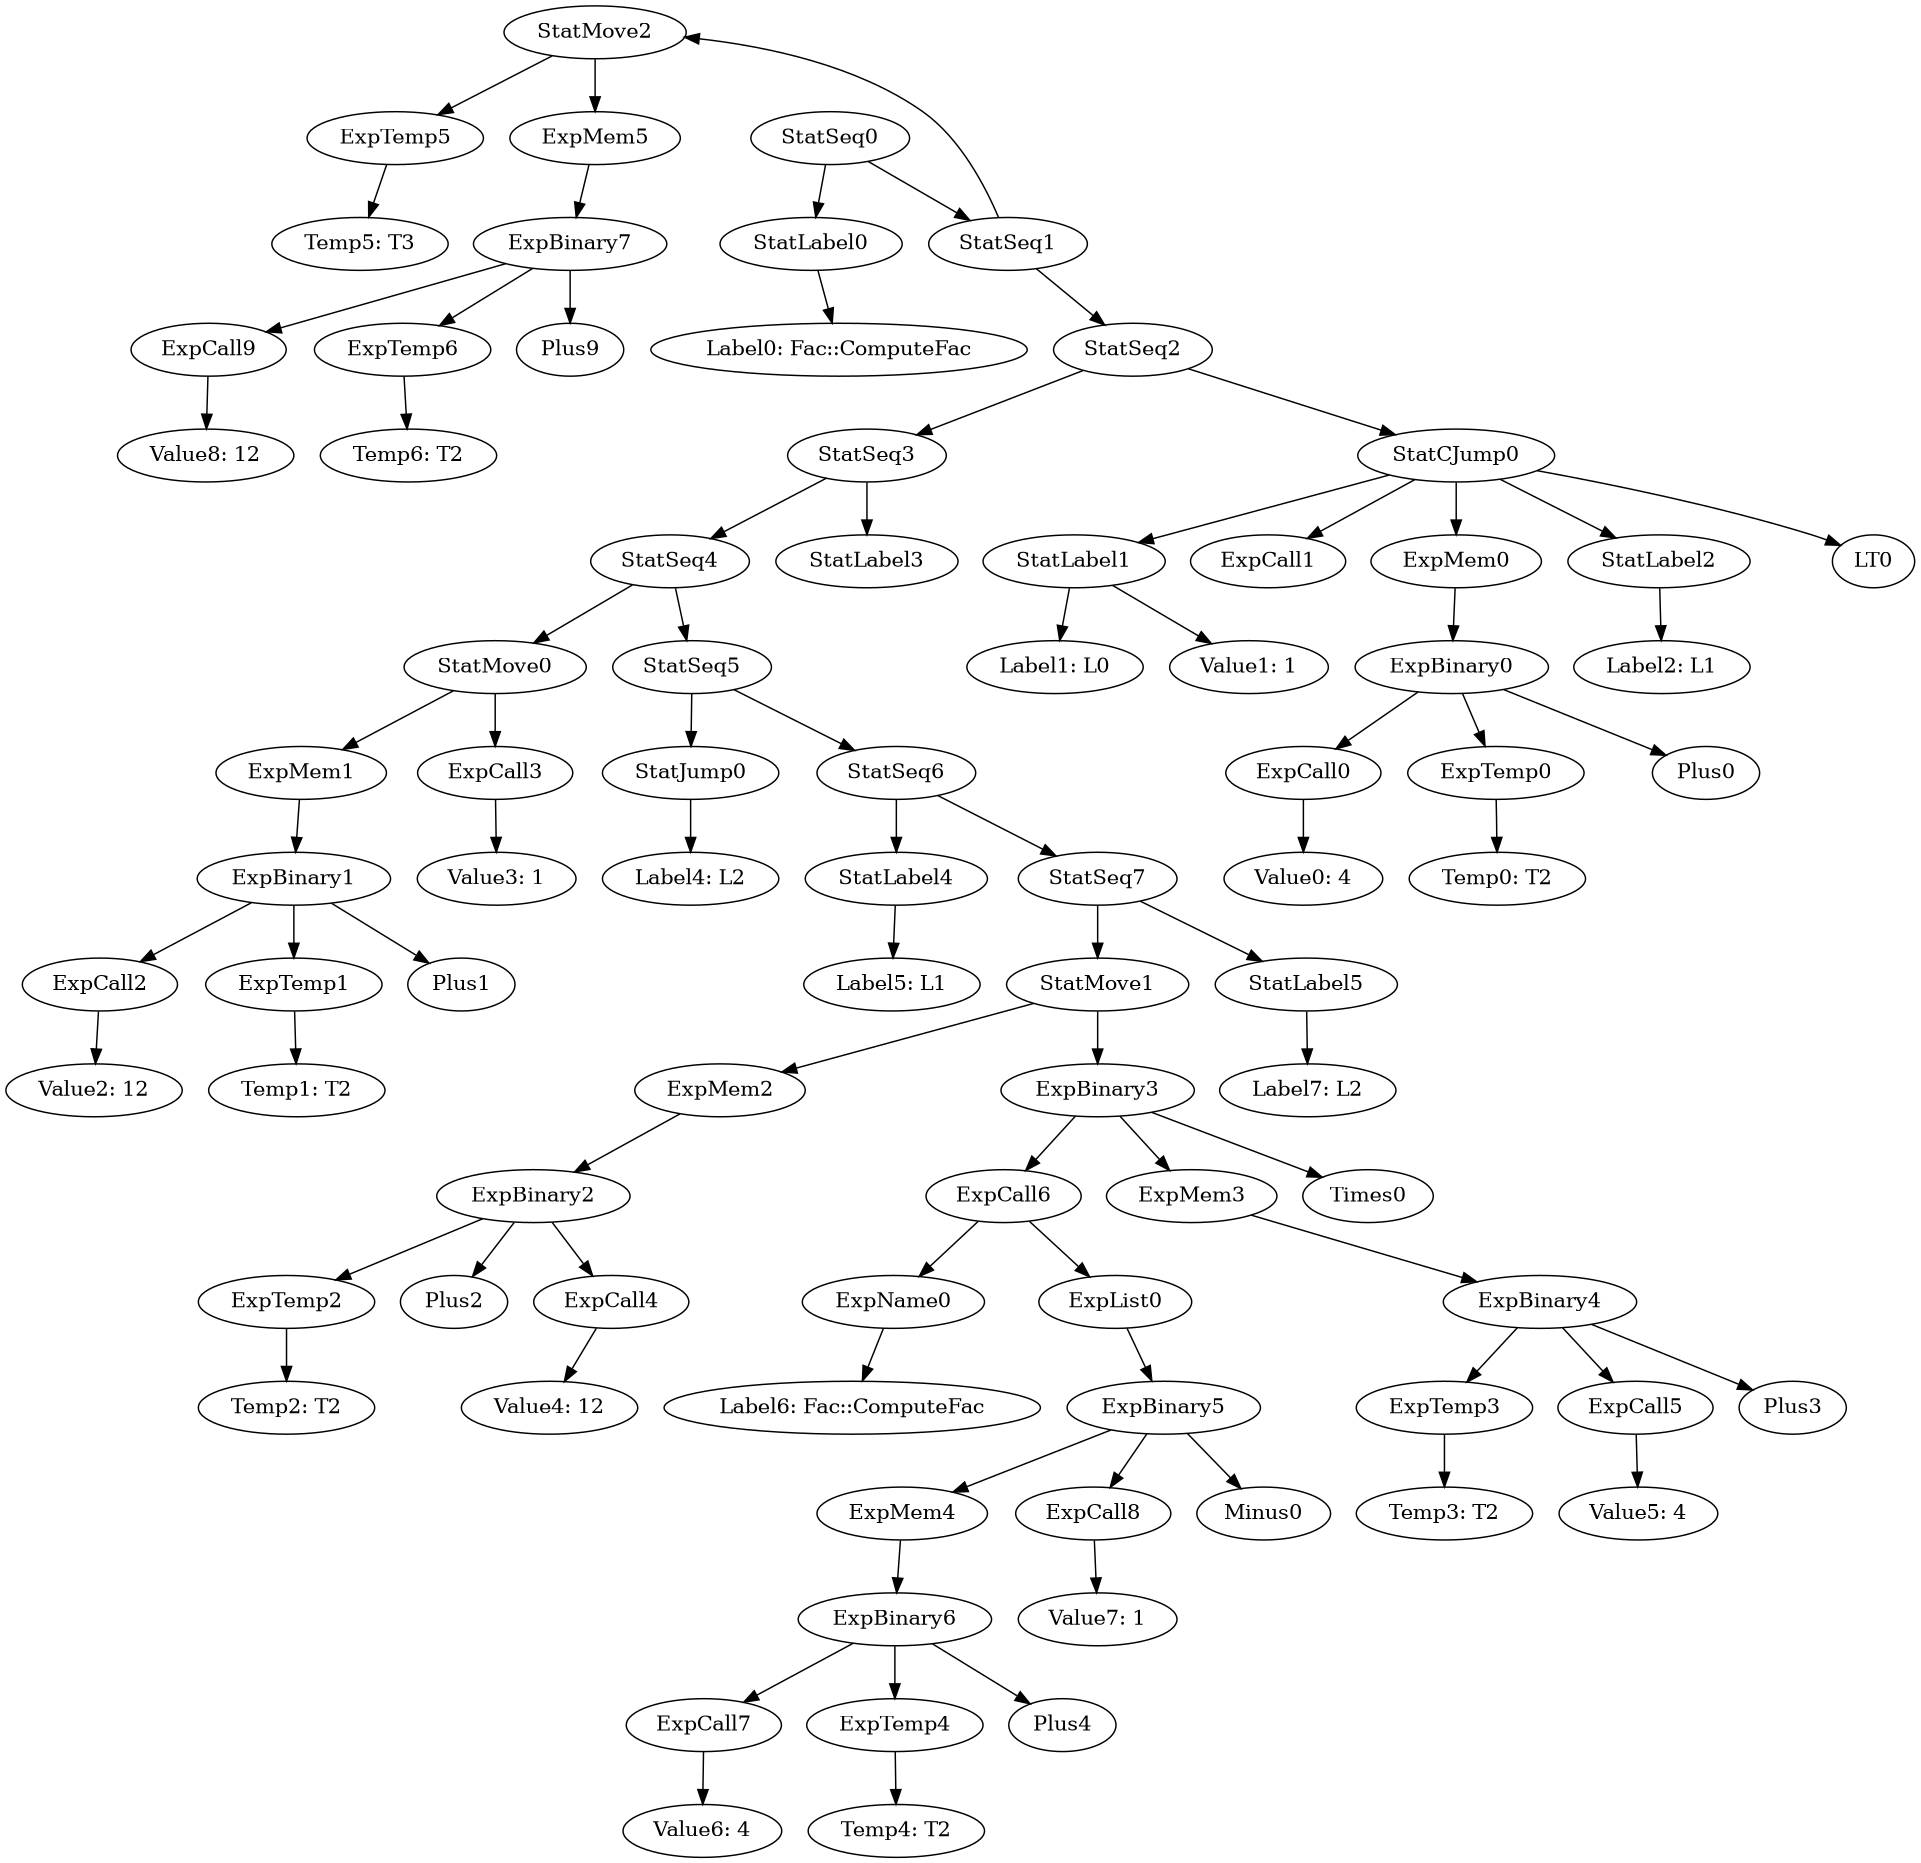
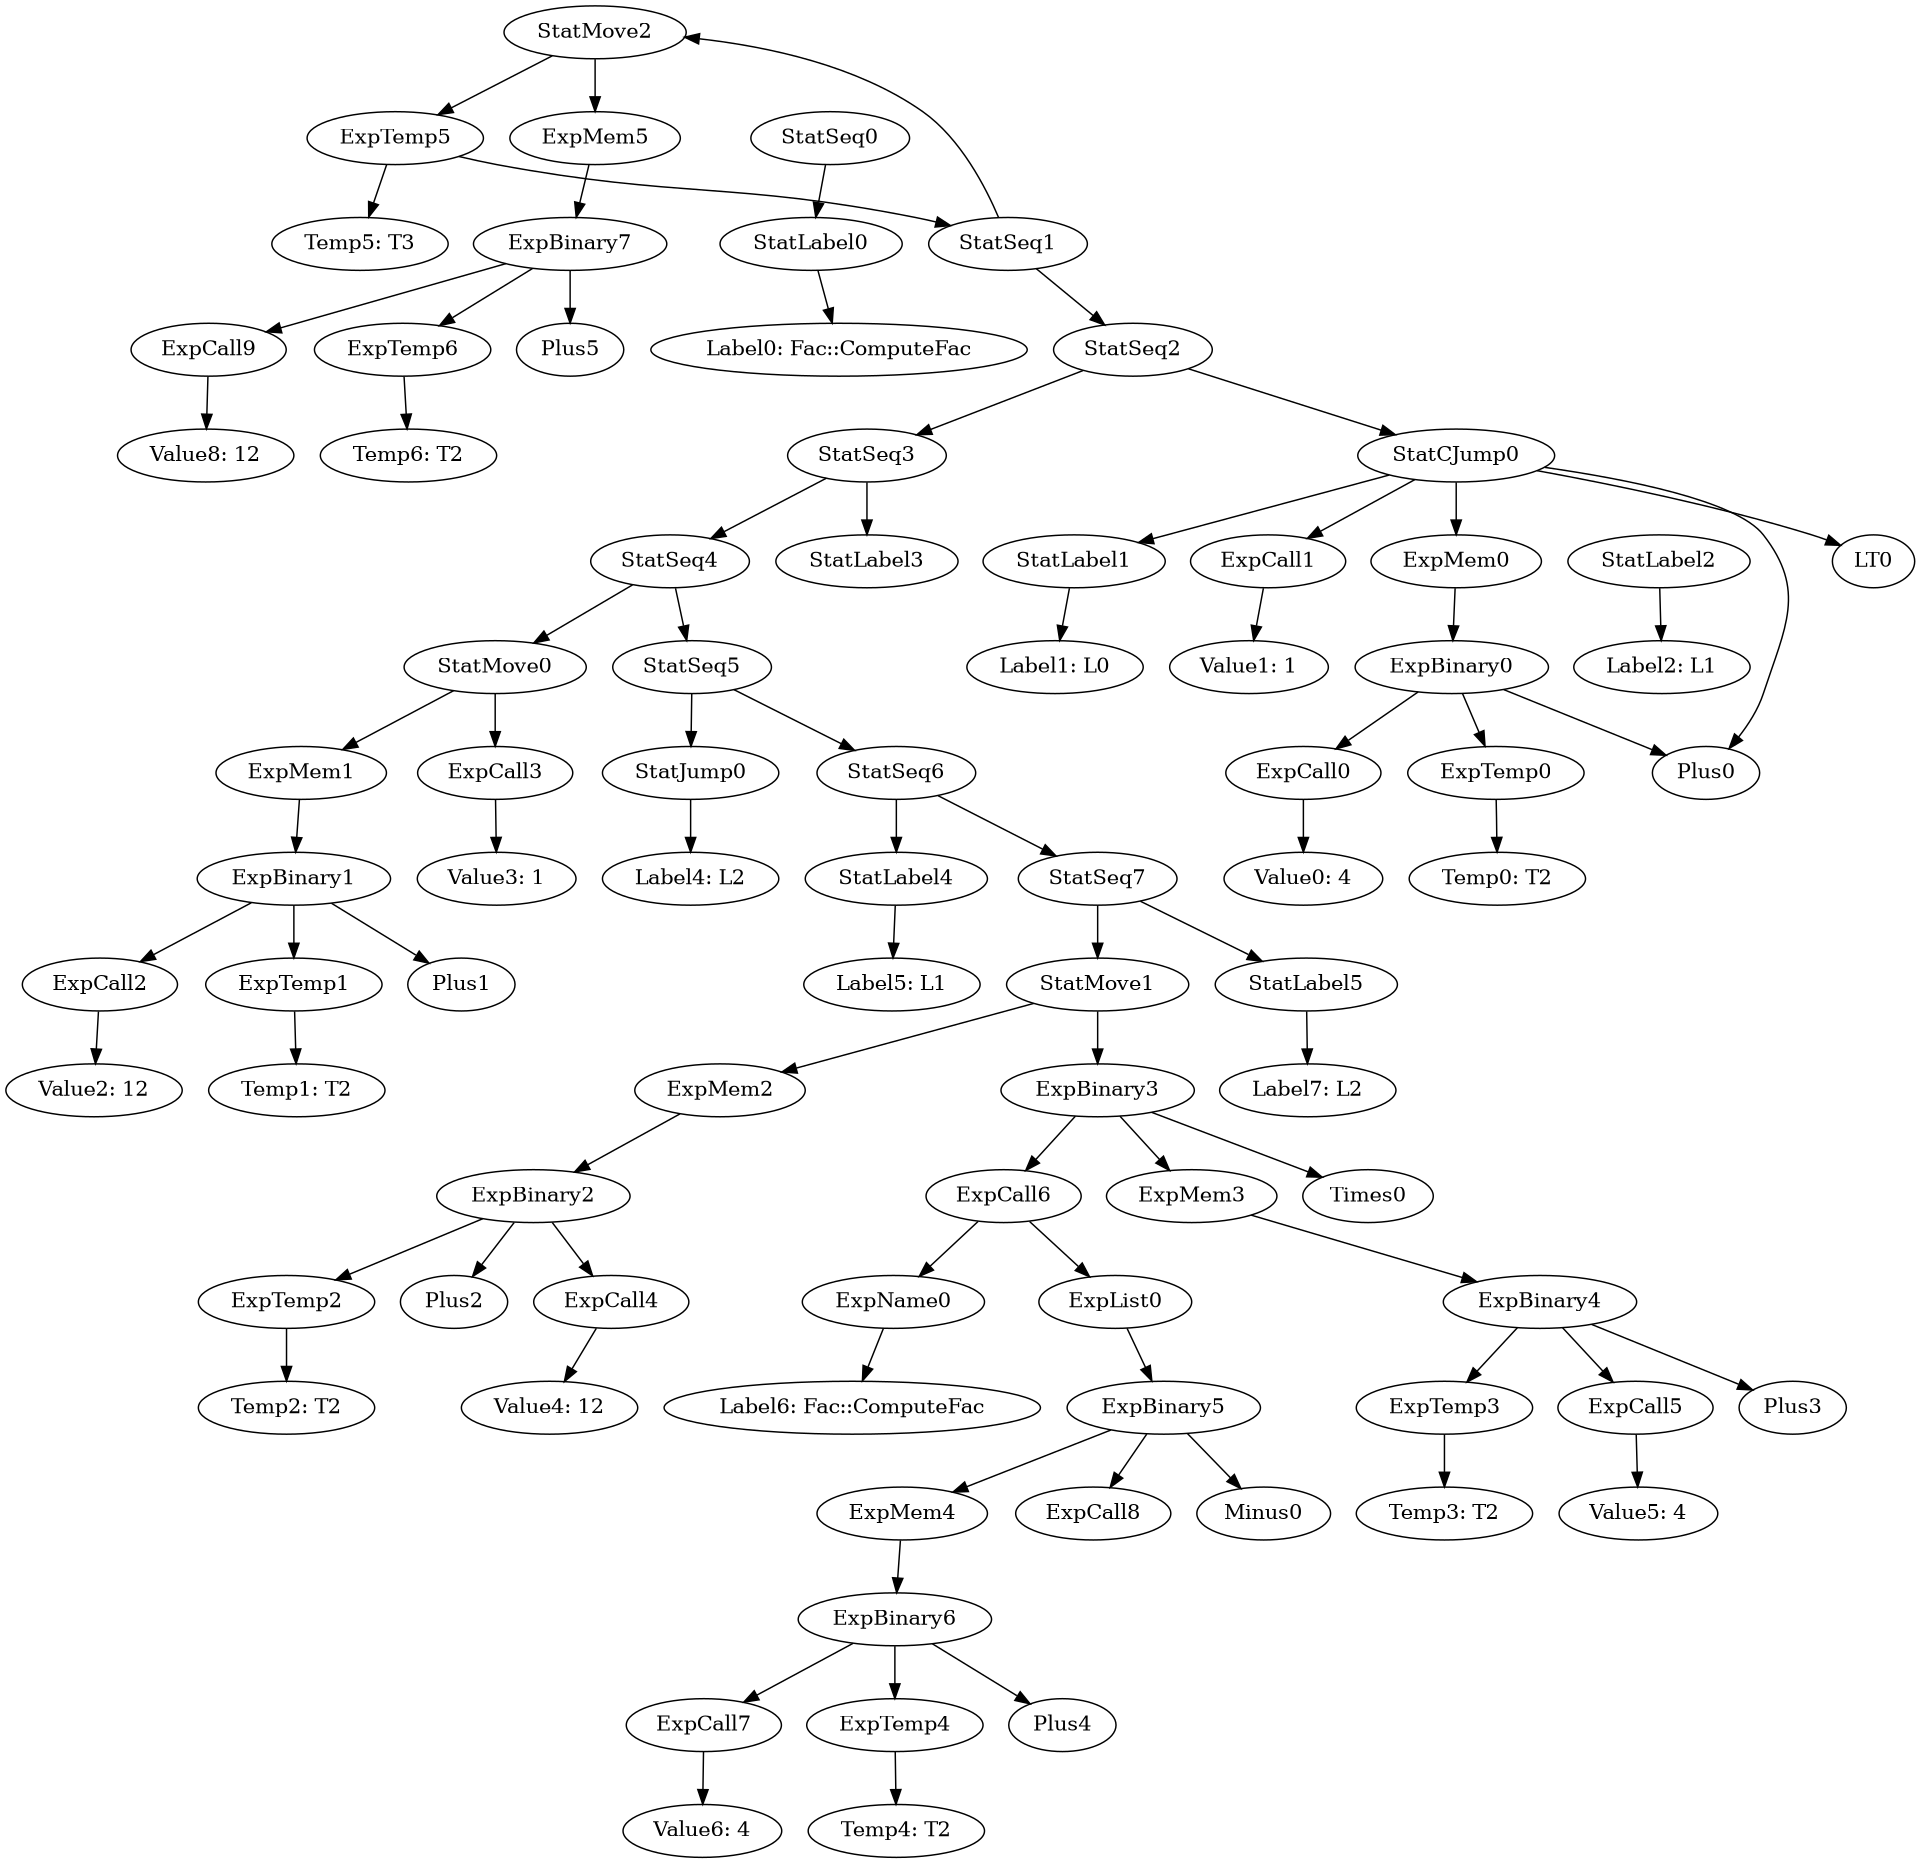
(912, 187) -> (698, 190)
(570, 350) -> (570, 350)
(1551, 505) -> (1758, 531)
(1155, 611) -> (1260, 607)
(1098, 1619) -> none
